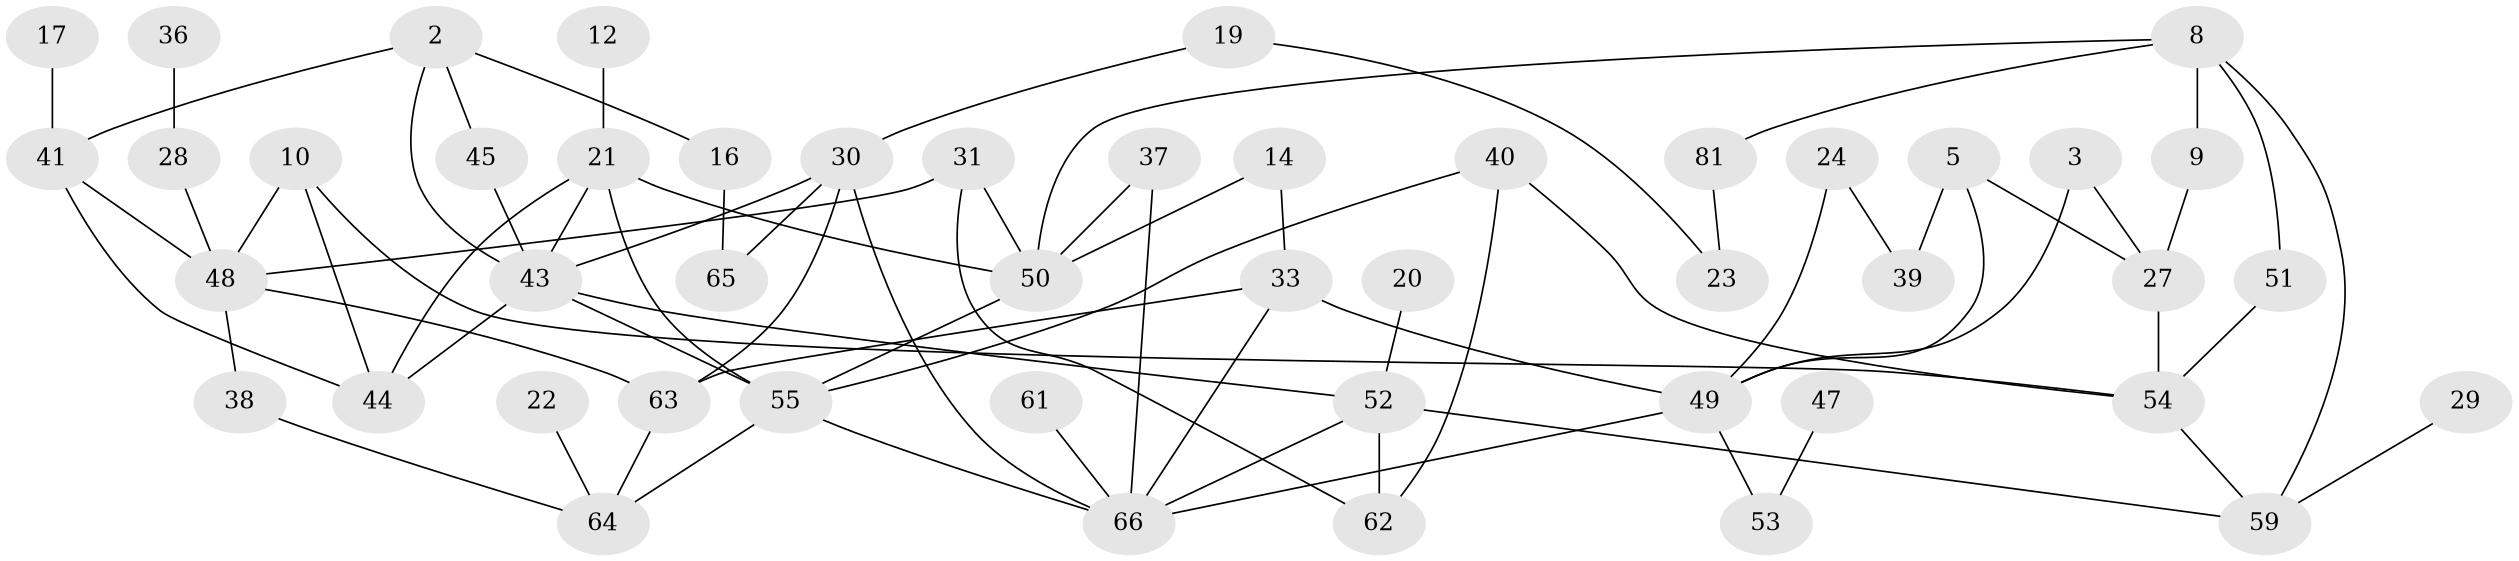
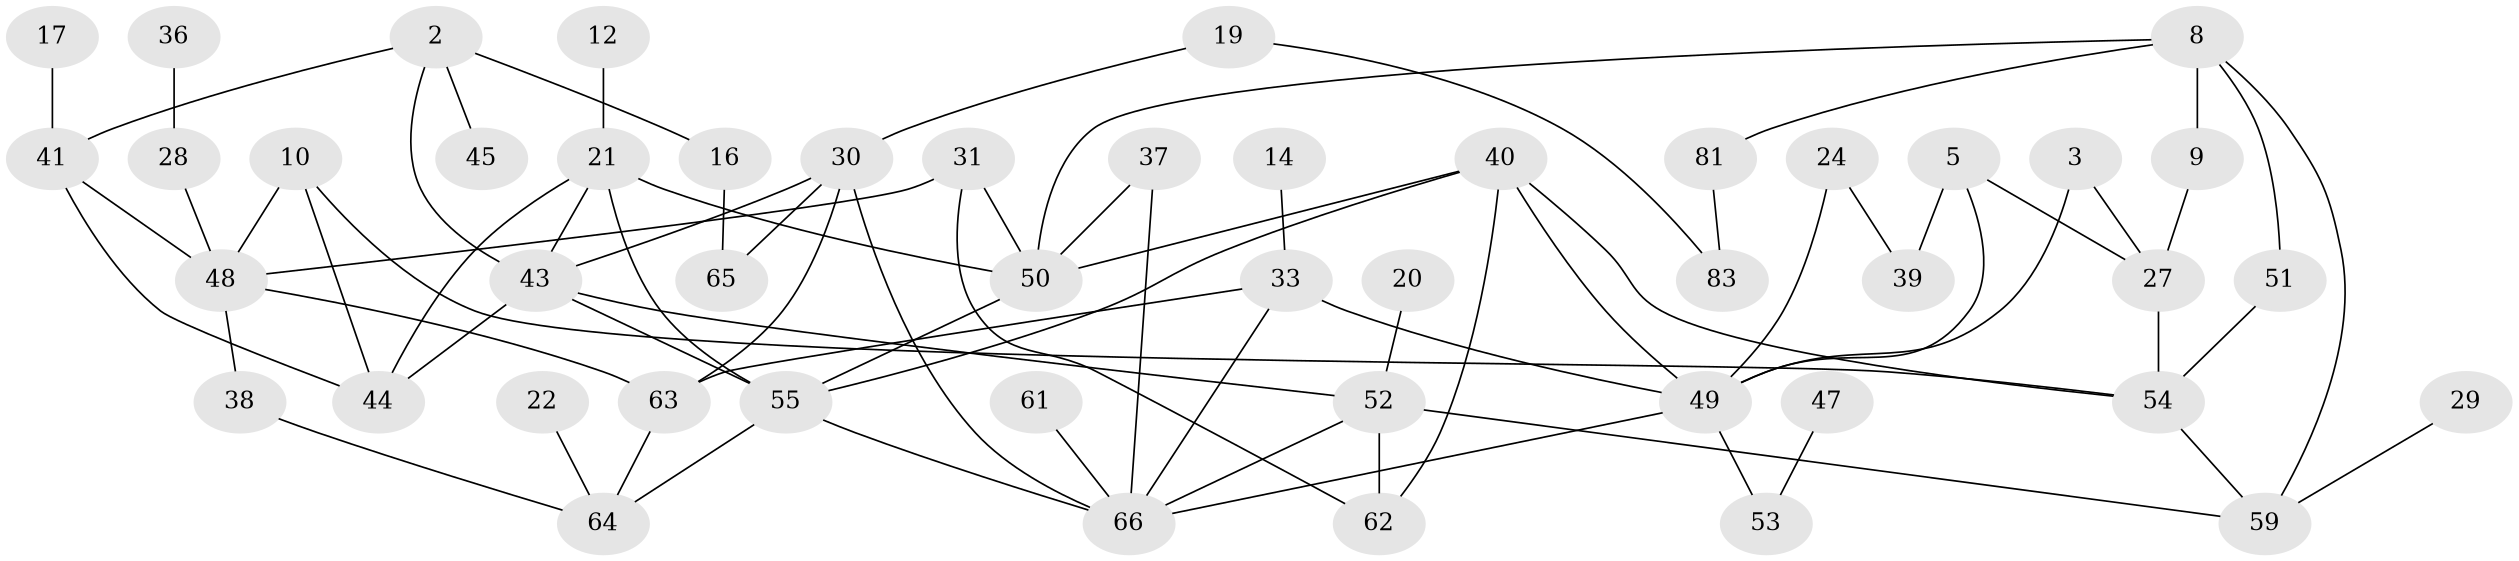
(505, 210) -> none
(1162, 218) -> (1269, 220)
(1722, 281) -> (1722, 281)
none -> (1588, 290)
